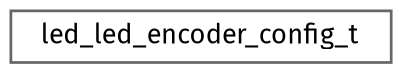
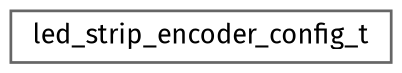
(201, 37) -> (201, 37)
